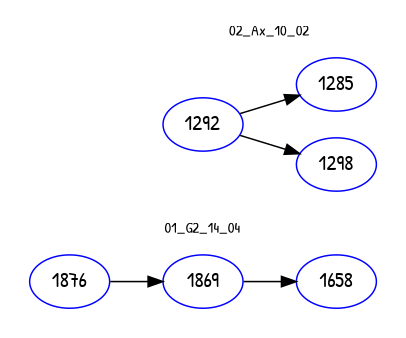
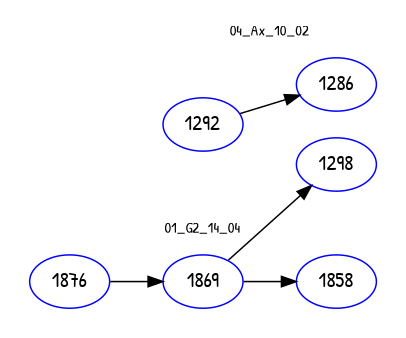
(270, 32) -> (270, 32)
(336, 84) -> (336, 84)
(263, 142) -> (264, 228)
(336, 282) -> (336, 282)
